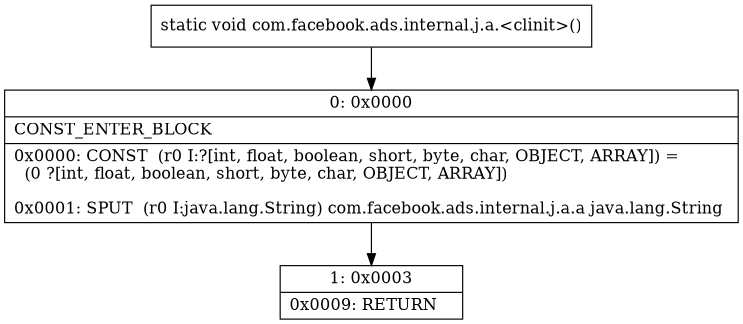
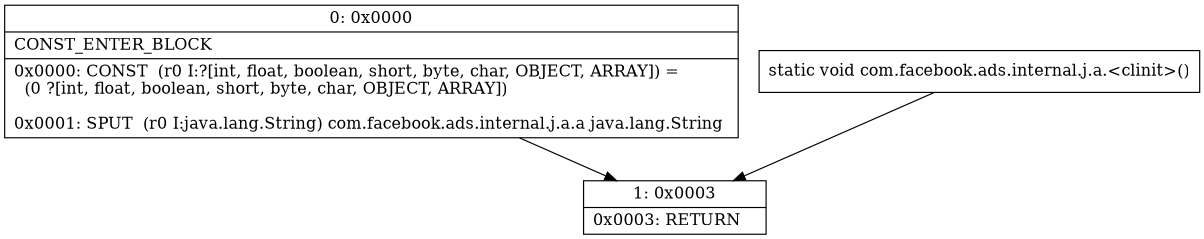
(371, 63) -> (839, 134)
(371, 305) -> (675, 220)
